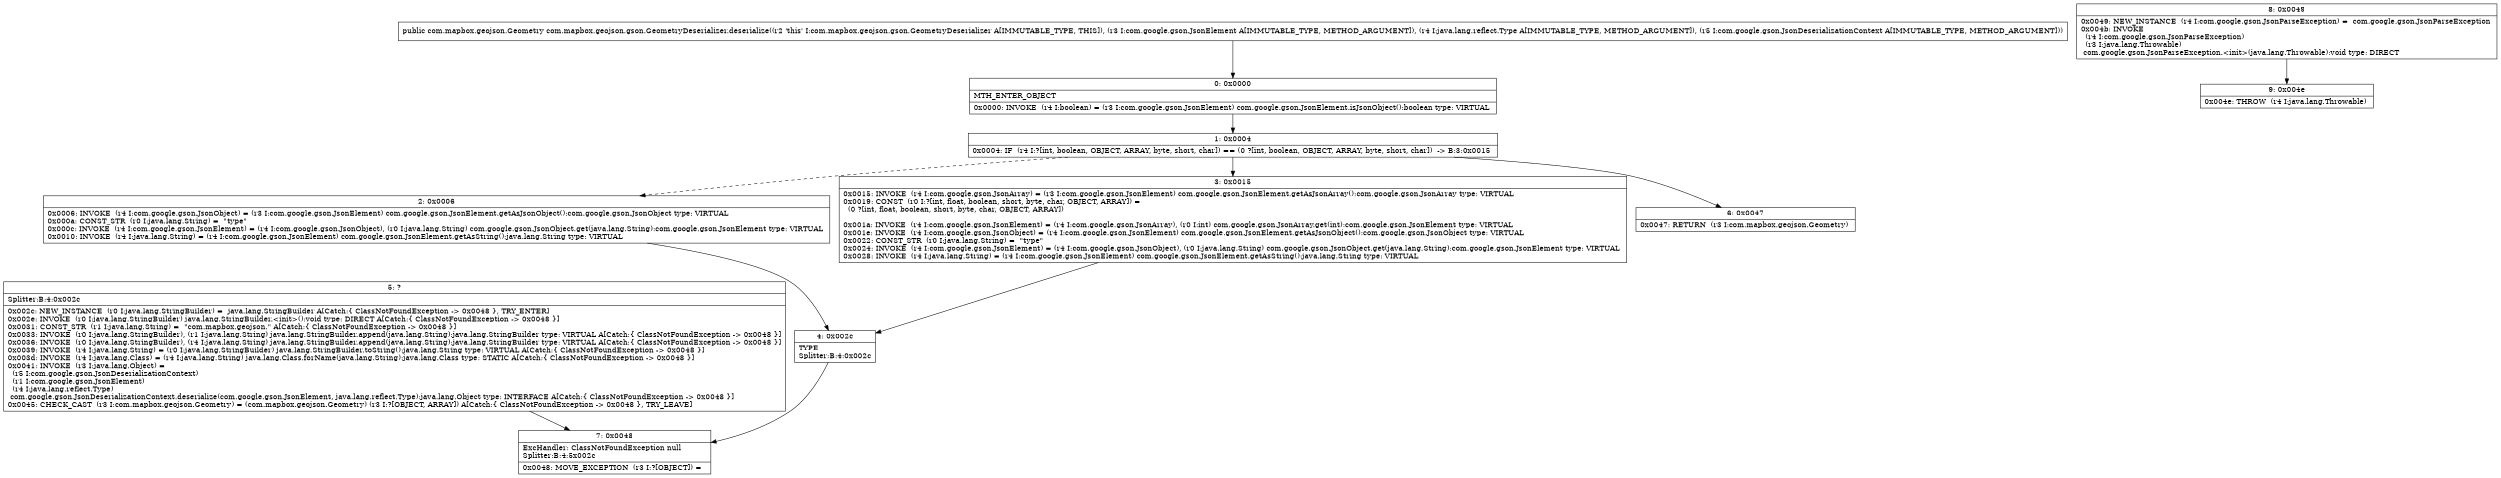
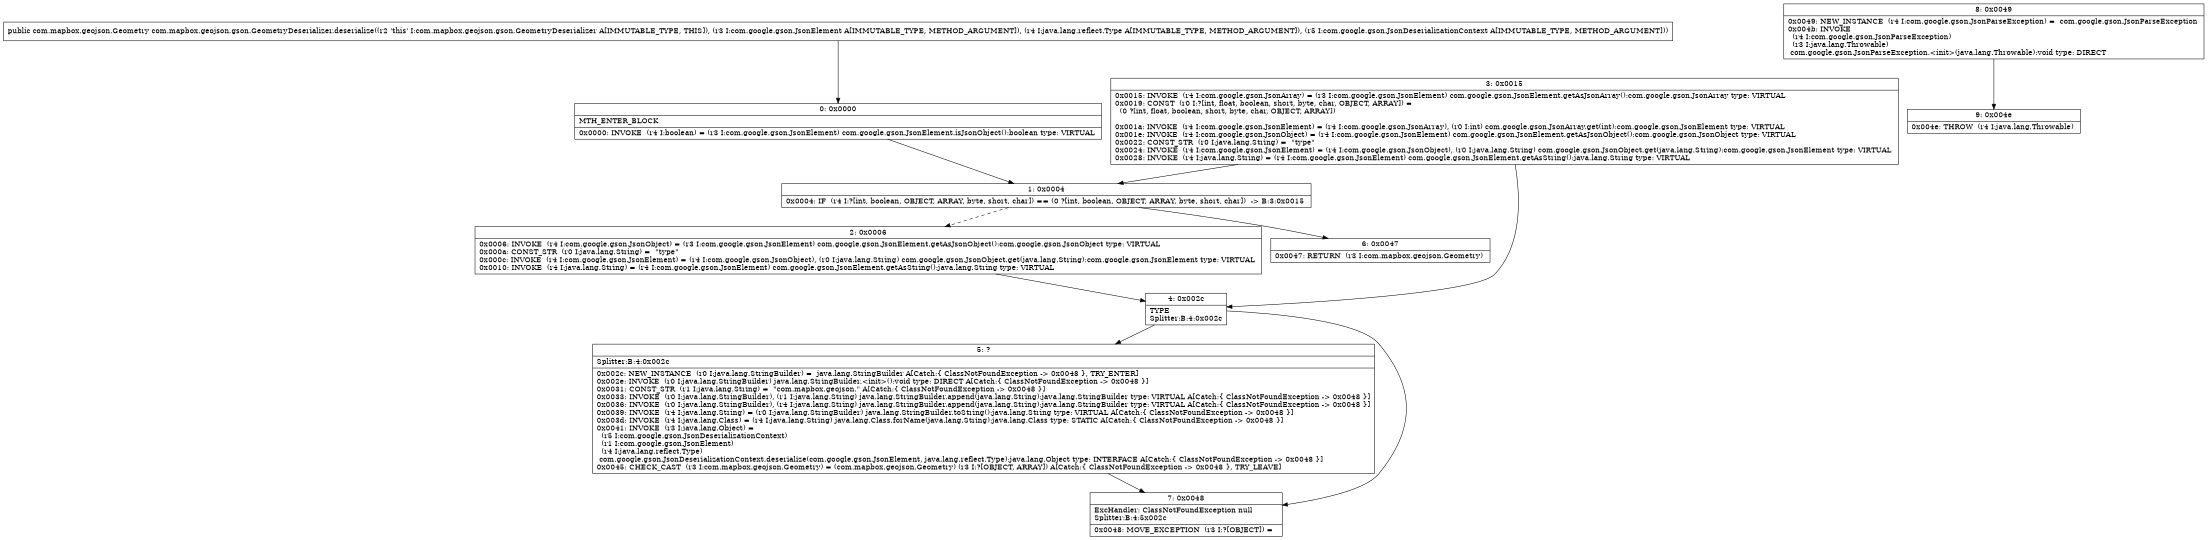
(1015, 96) -> (619, 121)
(1233, 164) -> (1181, 174)
none -> (1137, 333)
